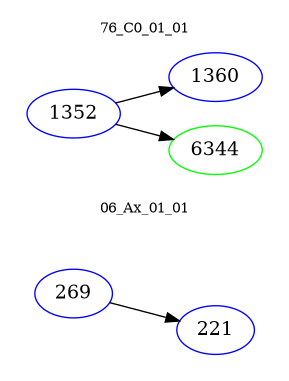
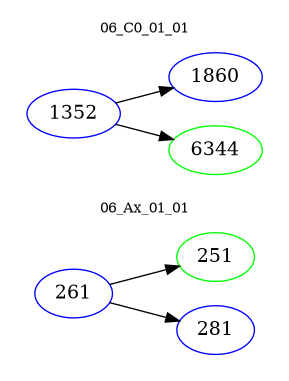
(145, 29) -> (145, 29)
(216, 77) -> (216, 77)
none -> (216, 257)
(74, 294) -> (74, 294)
(216, 330) -> (216, 330)
